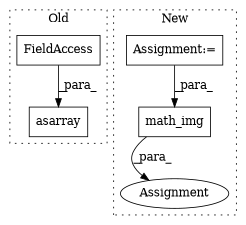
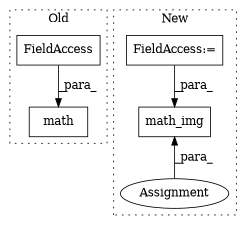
(175, 50) -> (175, 50)
(58, 122) -> (58, 122)
(132, 155) -> (175, 162)
